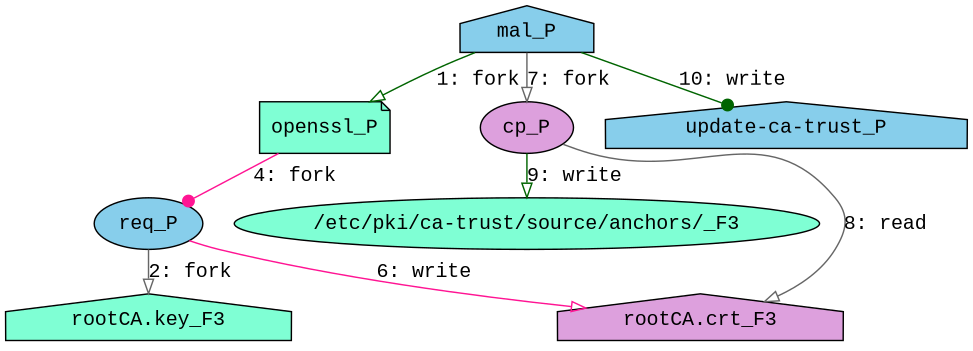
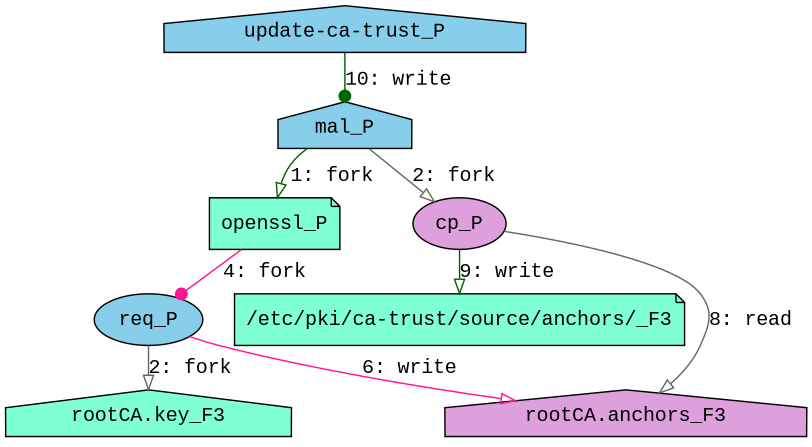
(651, 78) -> (345, 71)
(568, 80) -> (454, 176)
(527, 224) -> (460, 320)
(700, 320) -> (626, 416)
